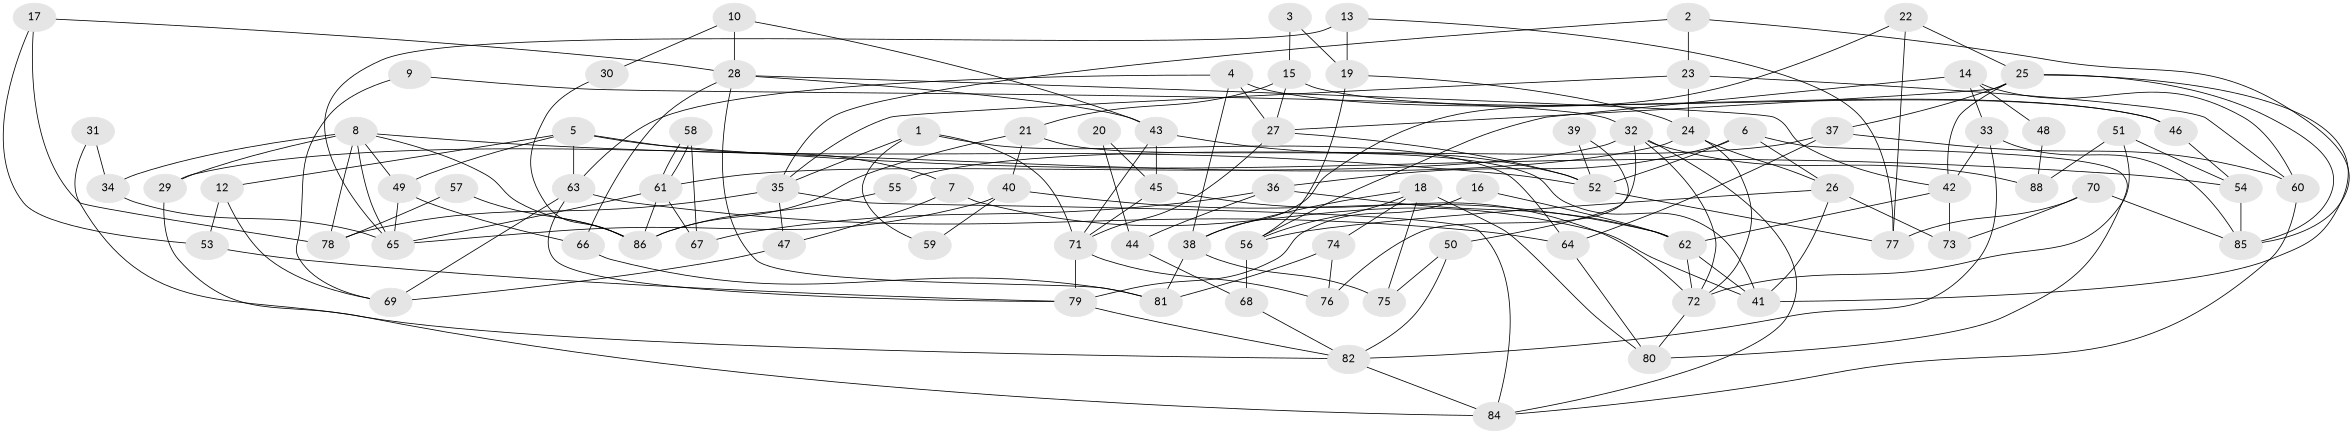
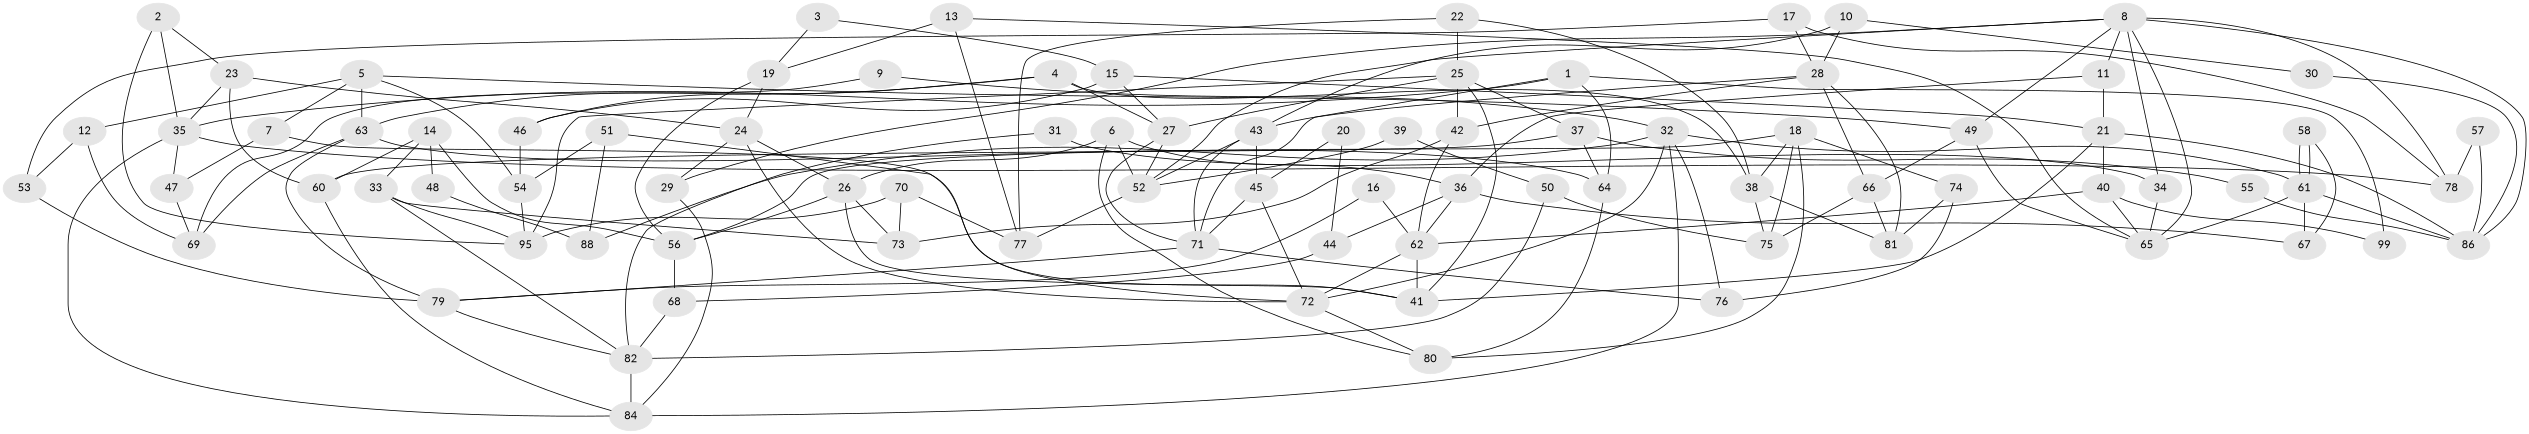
none -> (2103, 74)
(1968, 160) -> (671, 227)
none -> (1829, 211)
(930, 245) -> (2384, 245)
(2241, 245) -> (526, 245)
